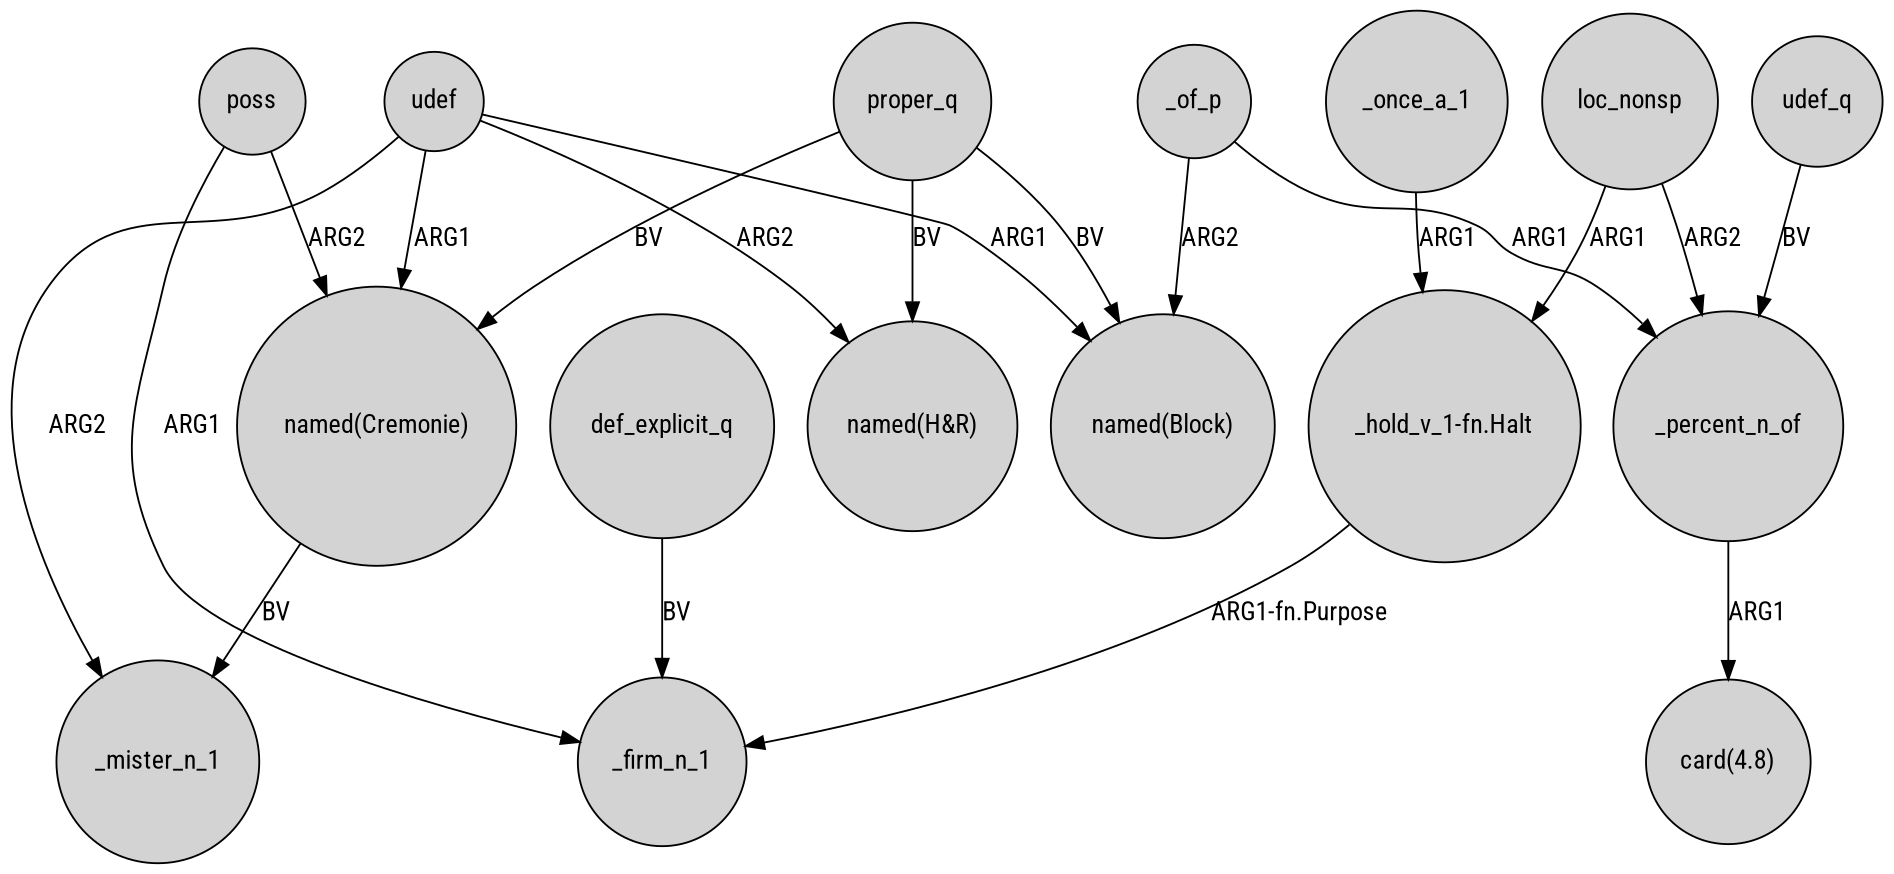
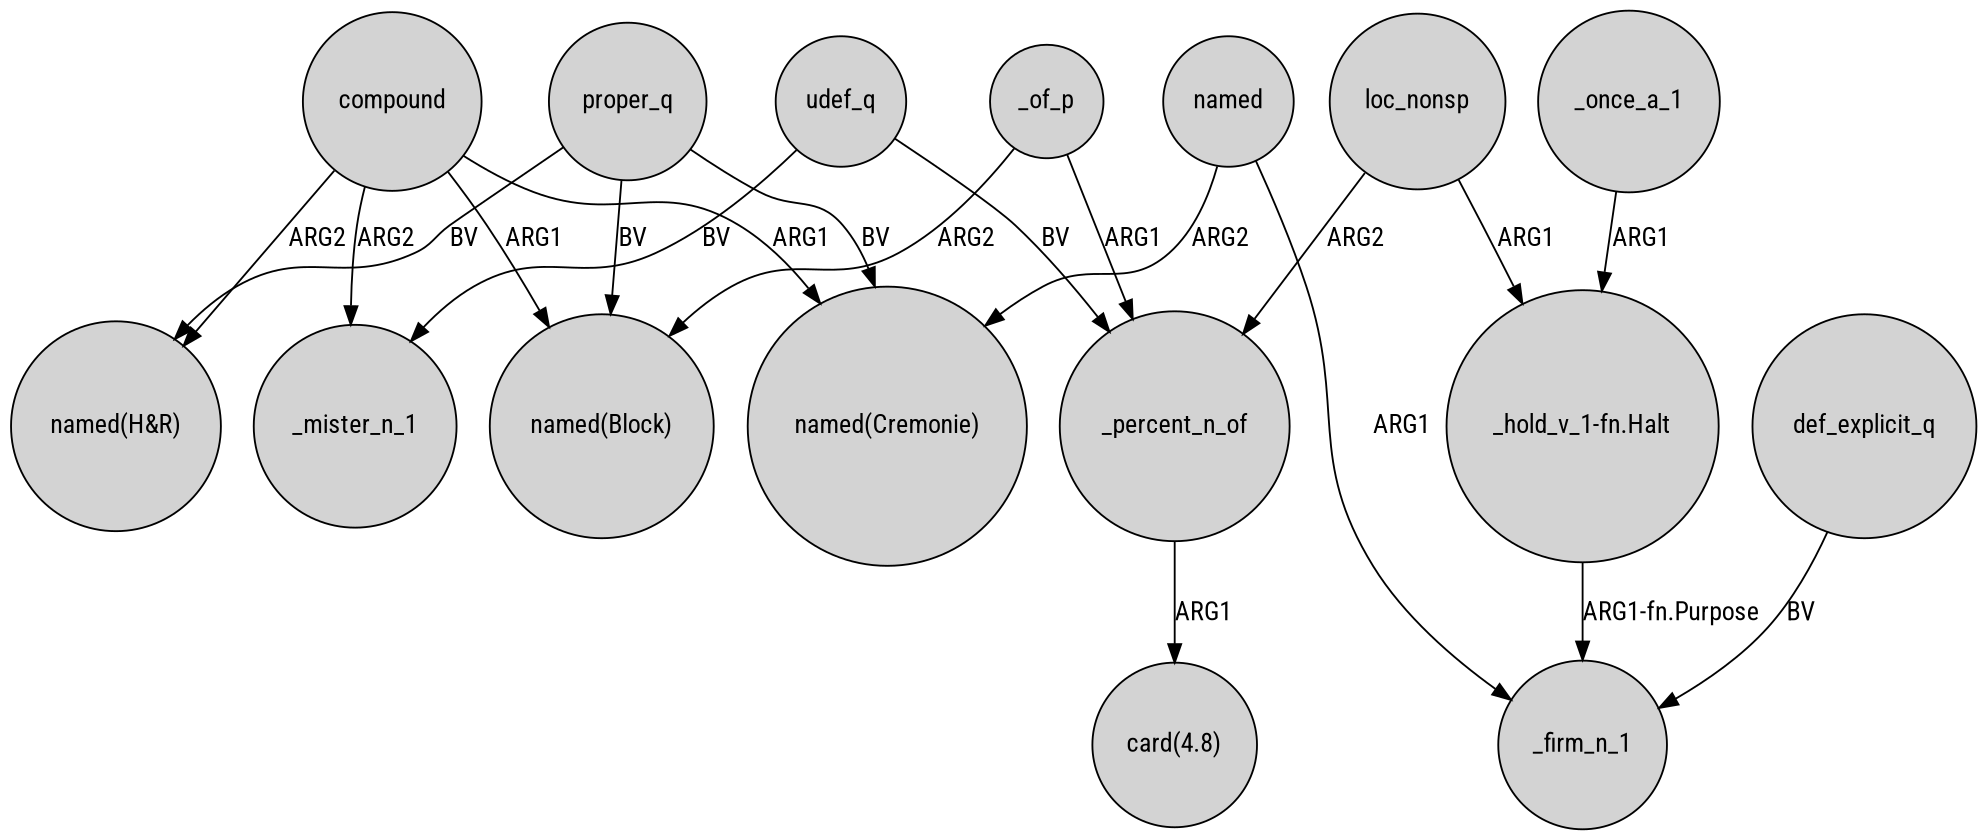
(252, 102) -> (1228, 102)
(434, 102) -> (392, 102)
(262, 602) -> (630, 263)
